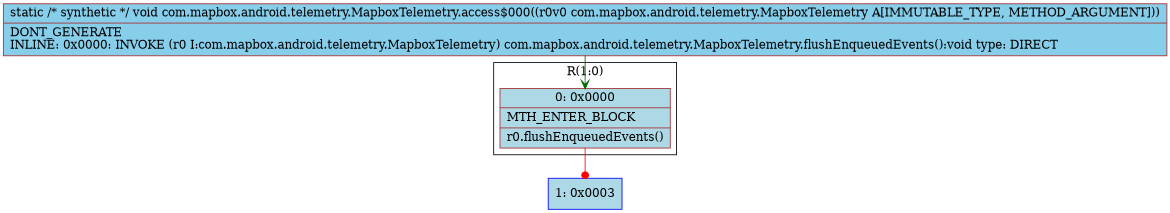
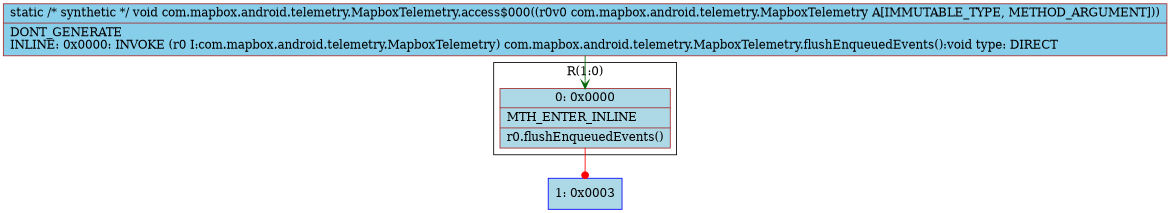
(571, 117) -> (572, 117)
